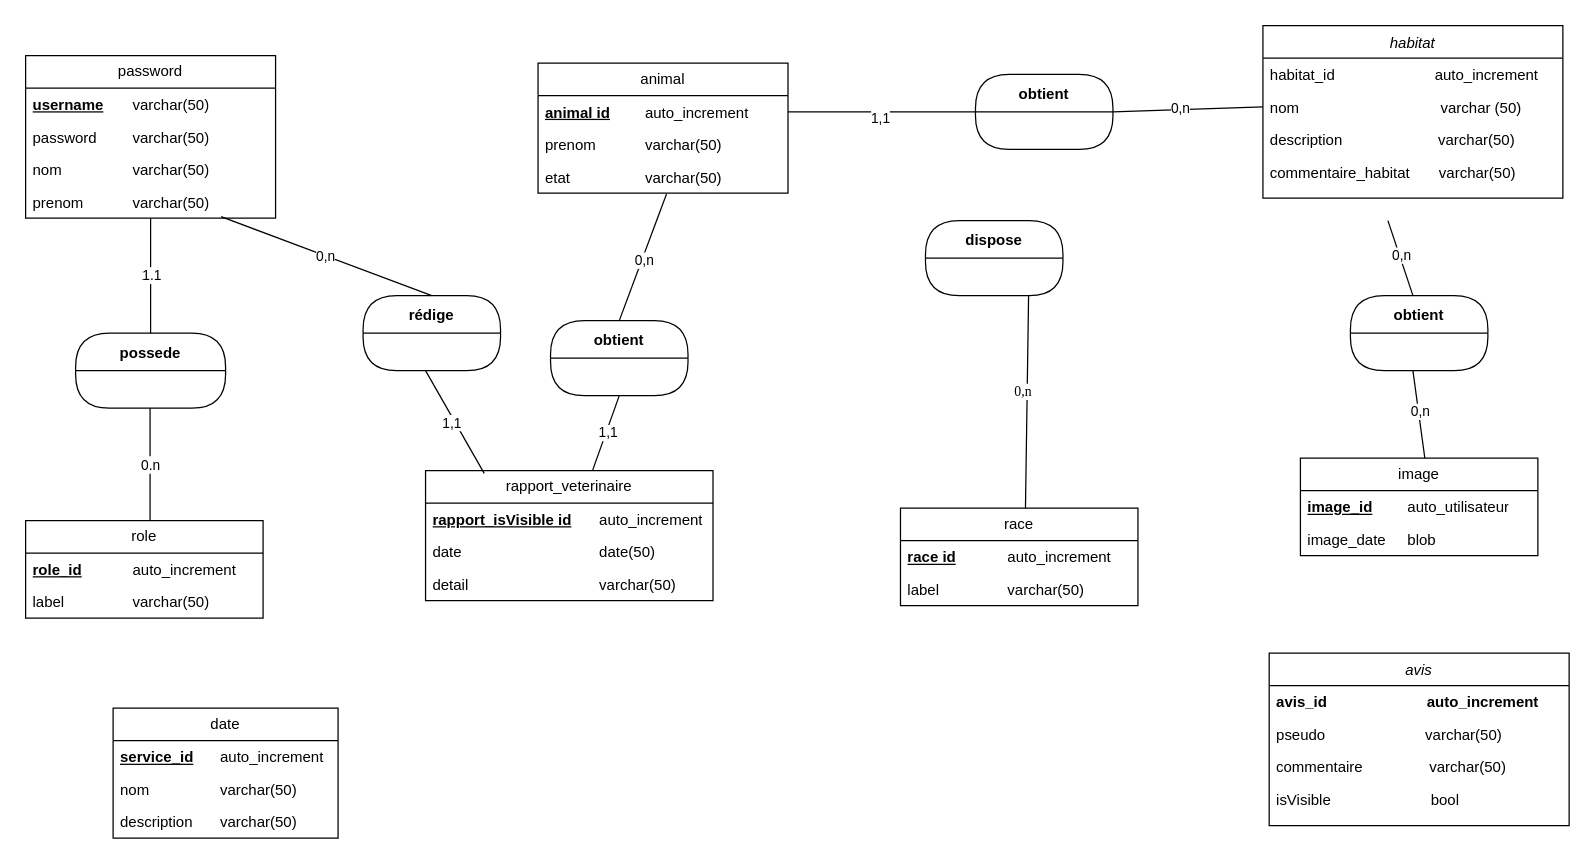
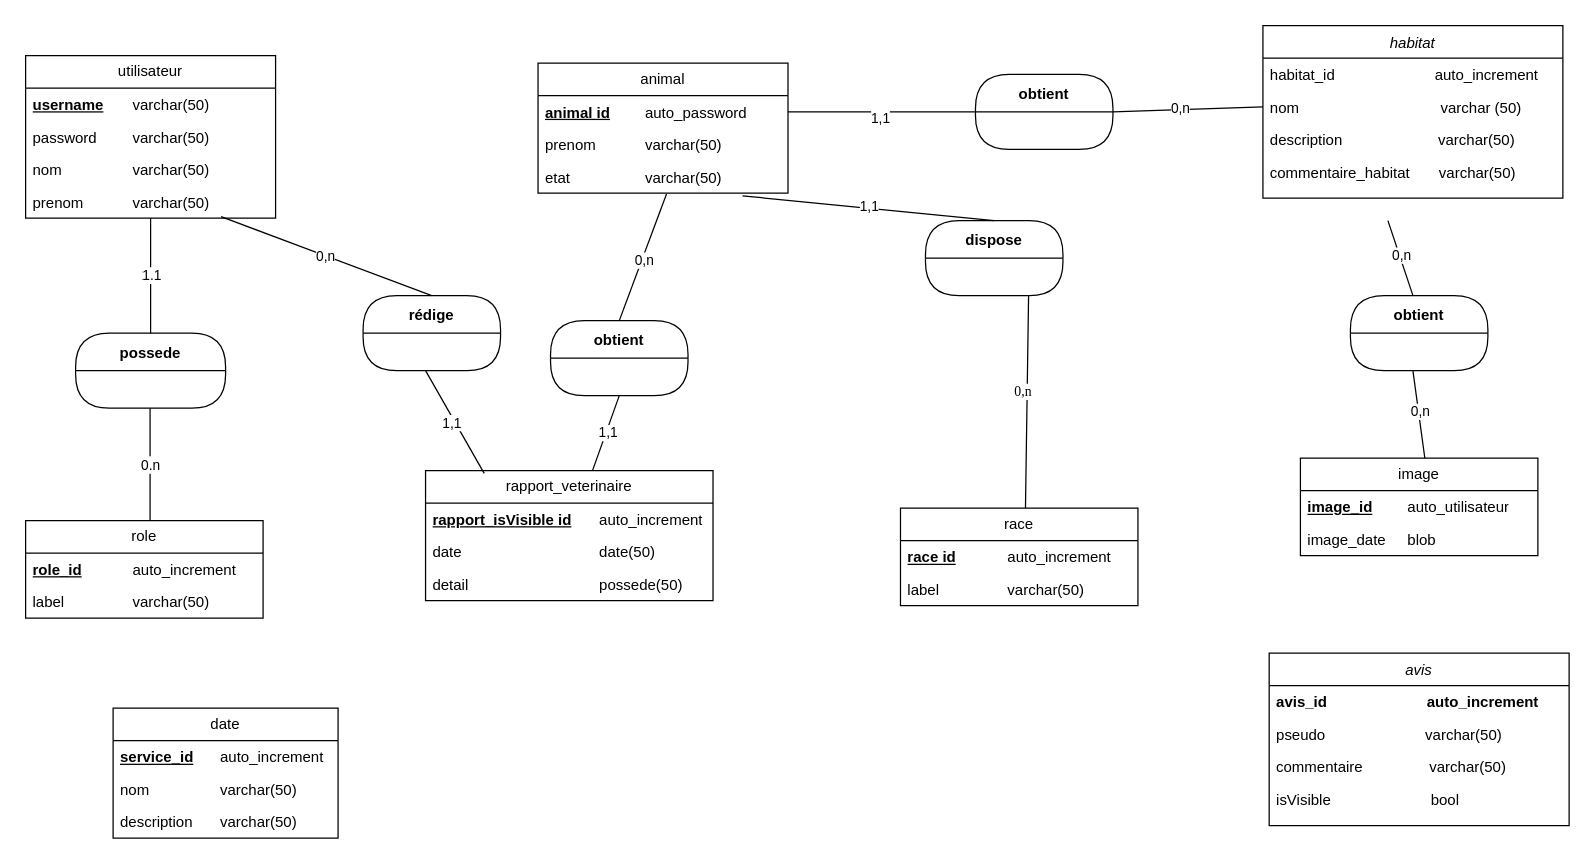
(151, 72) -> (151, 72)
(637, 113) -> (634, 113)
none -> (853, 207)
(517, 586) -> (517, 586)
